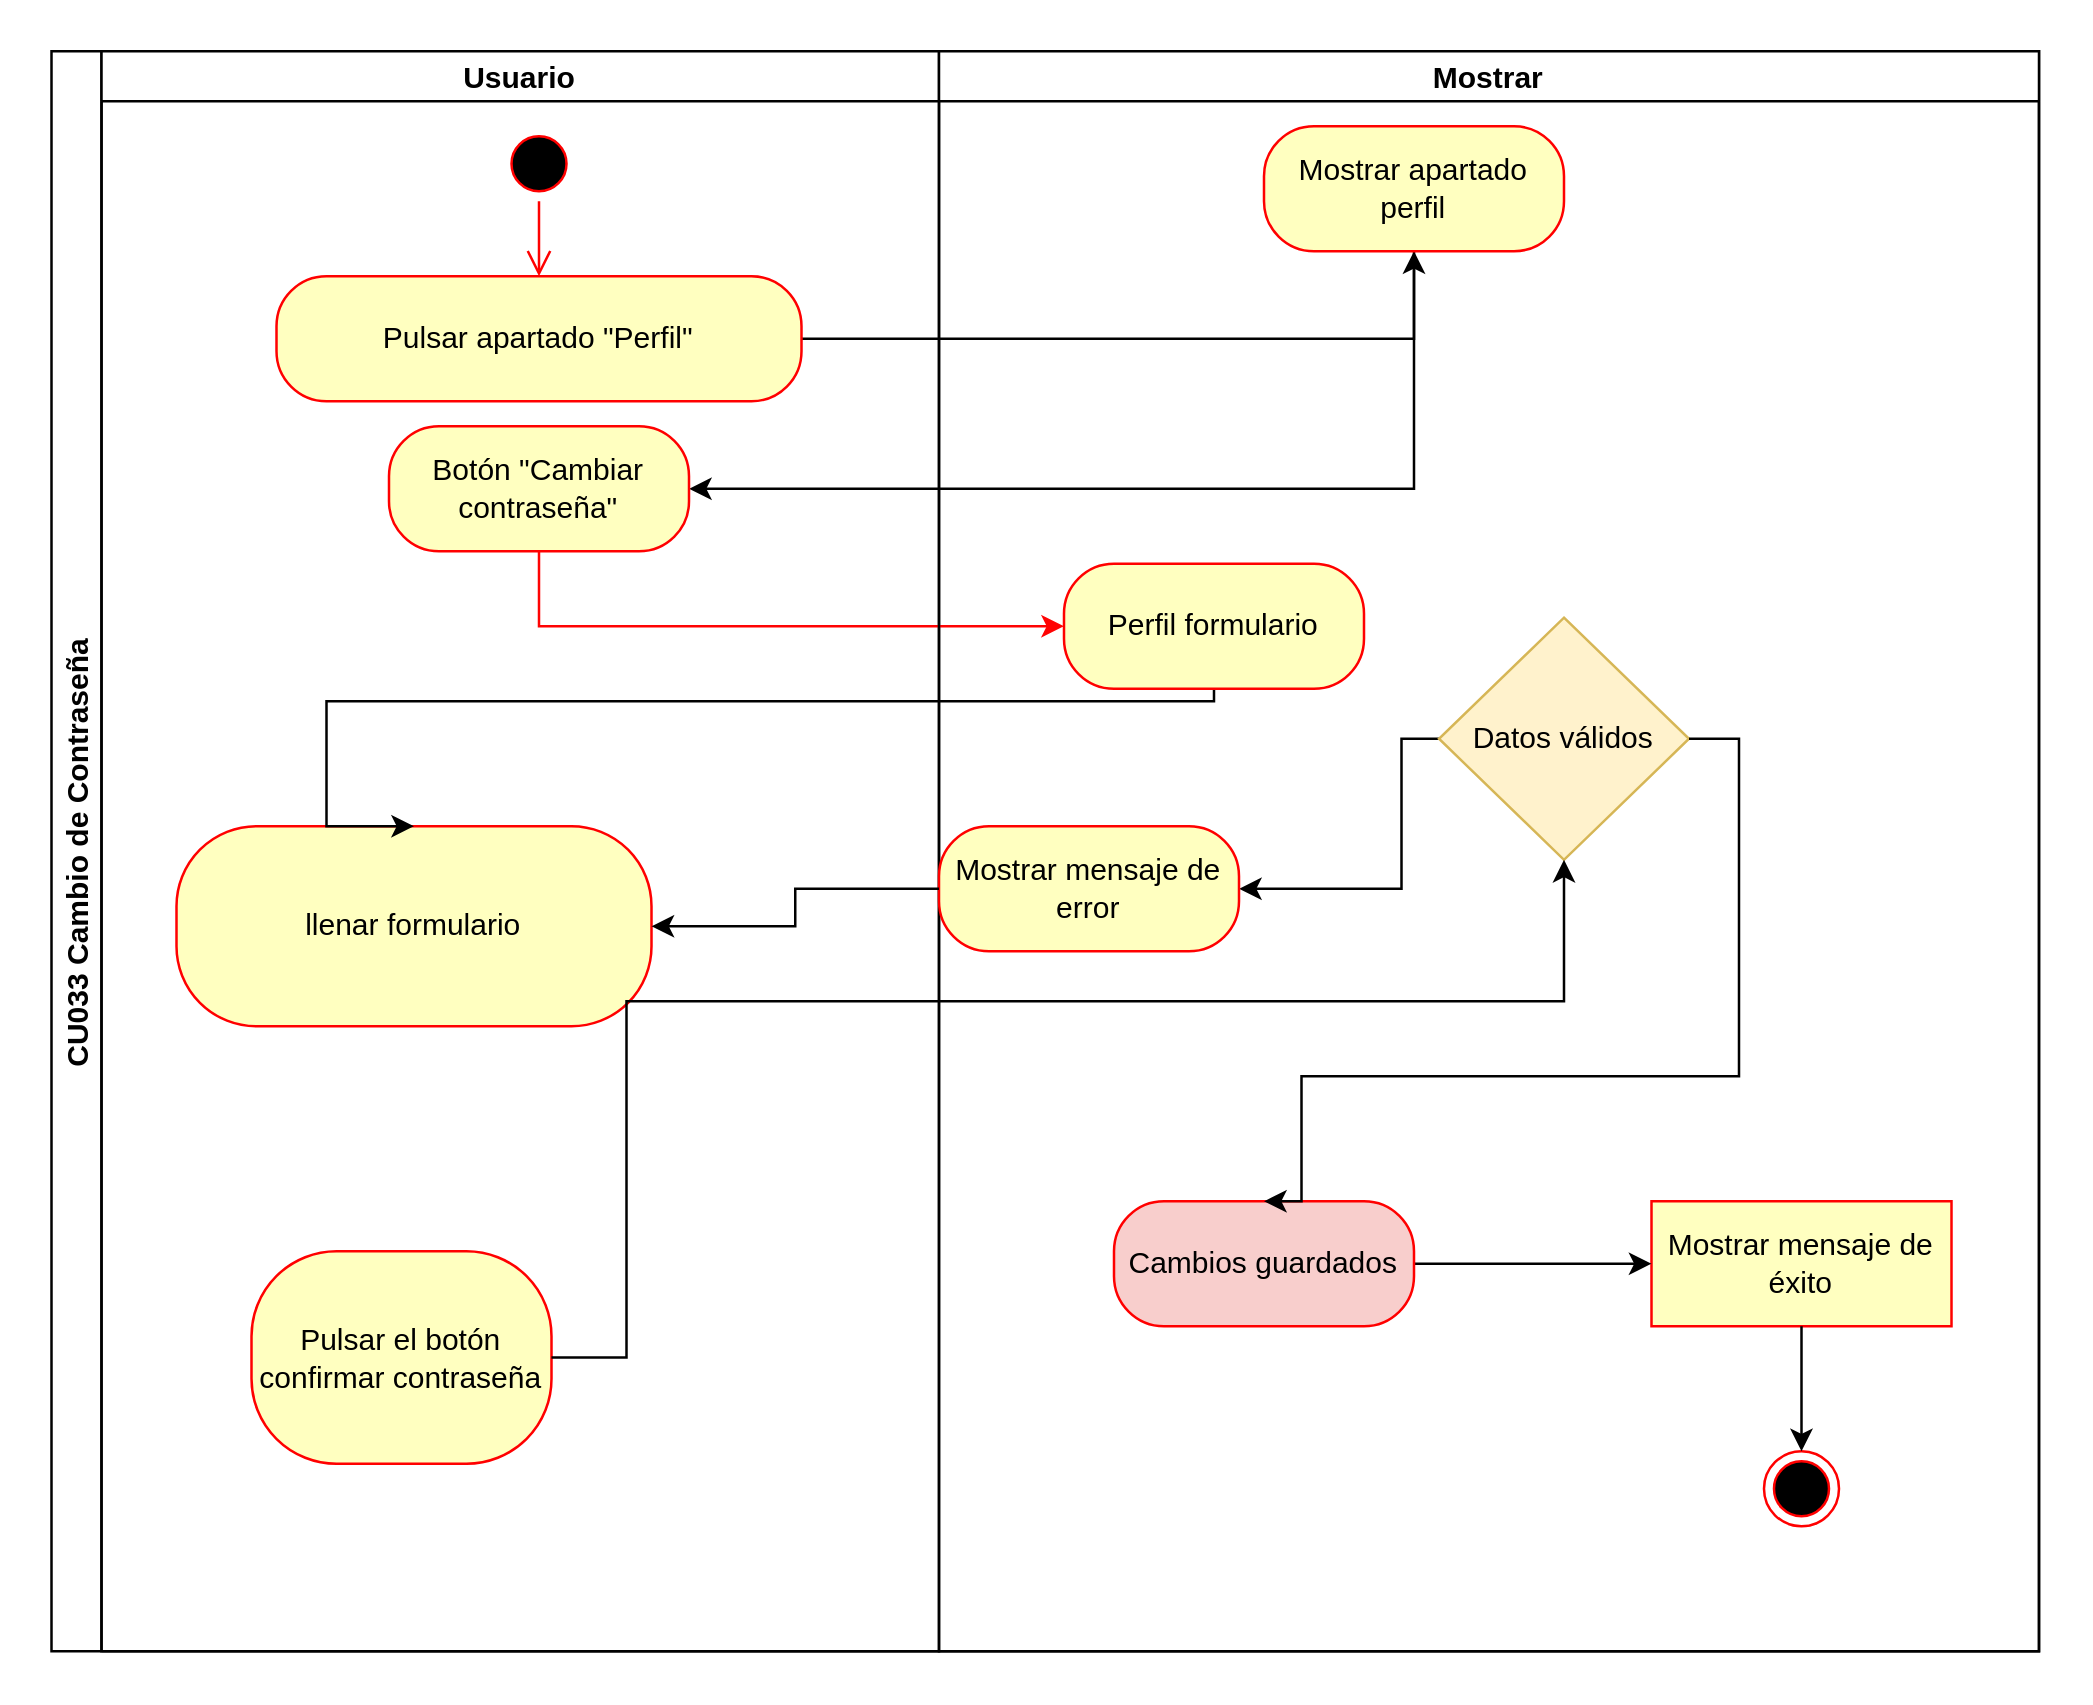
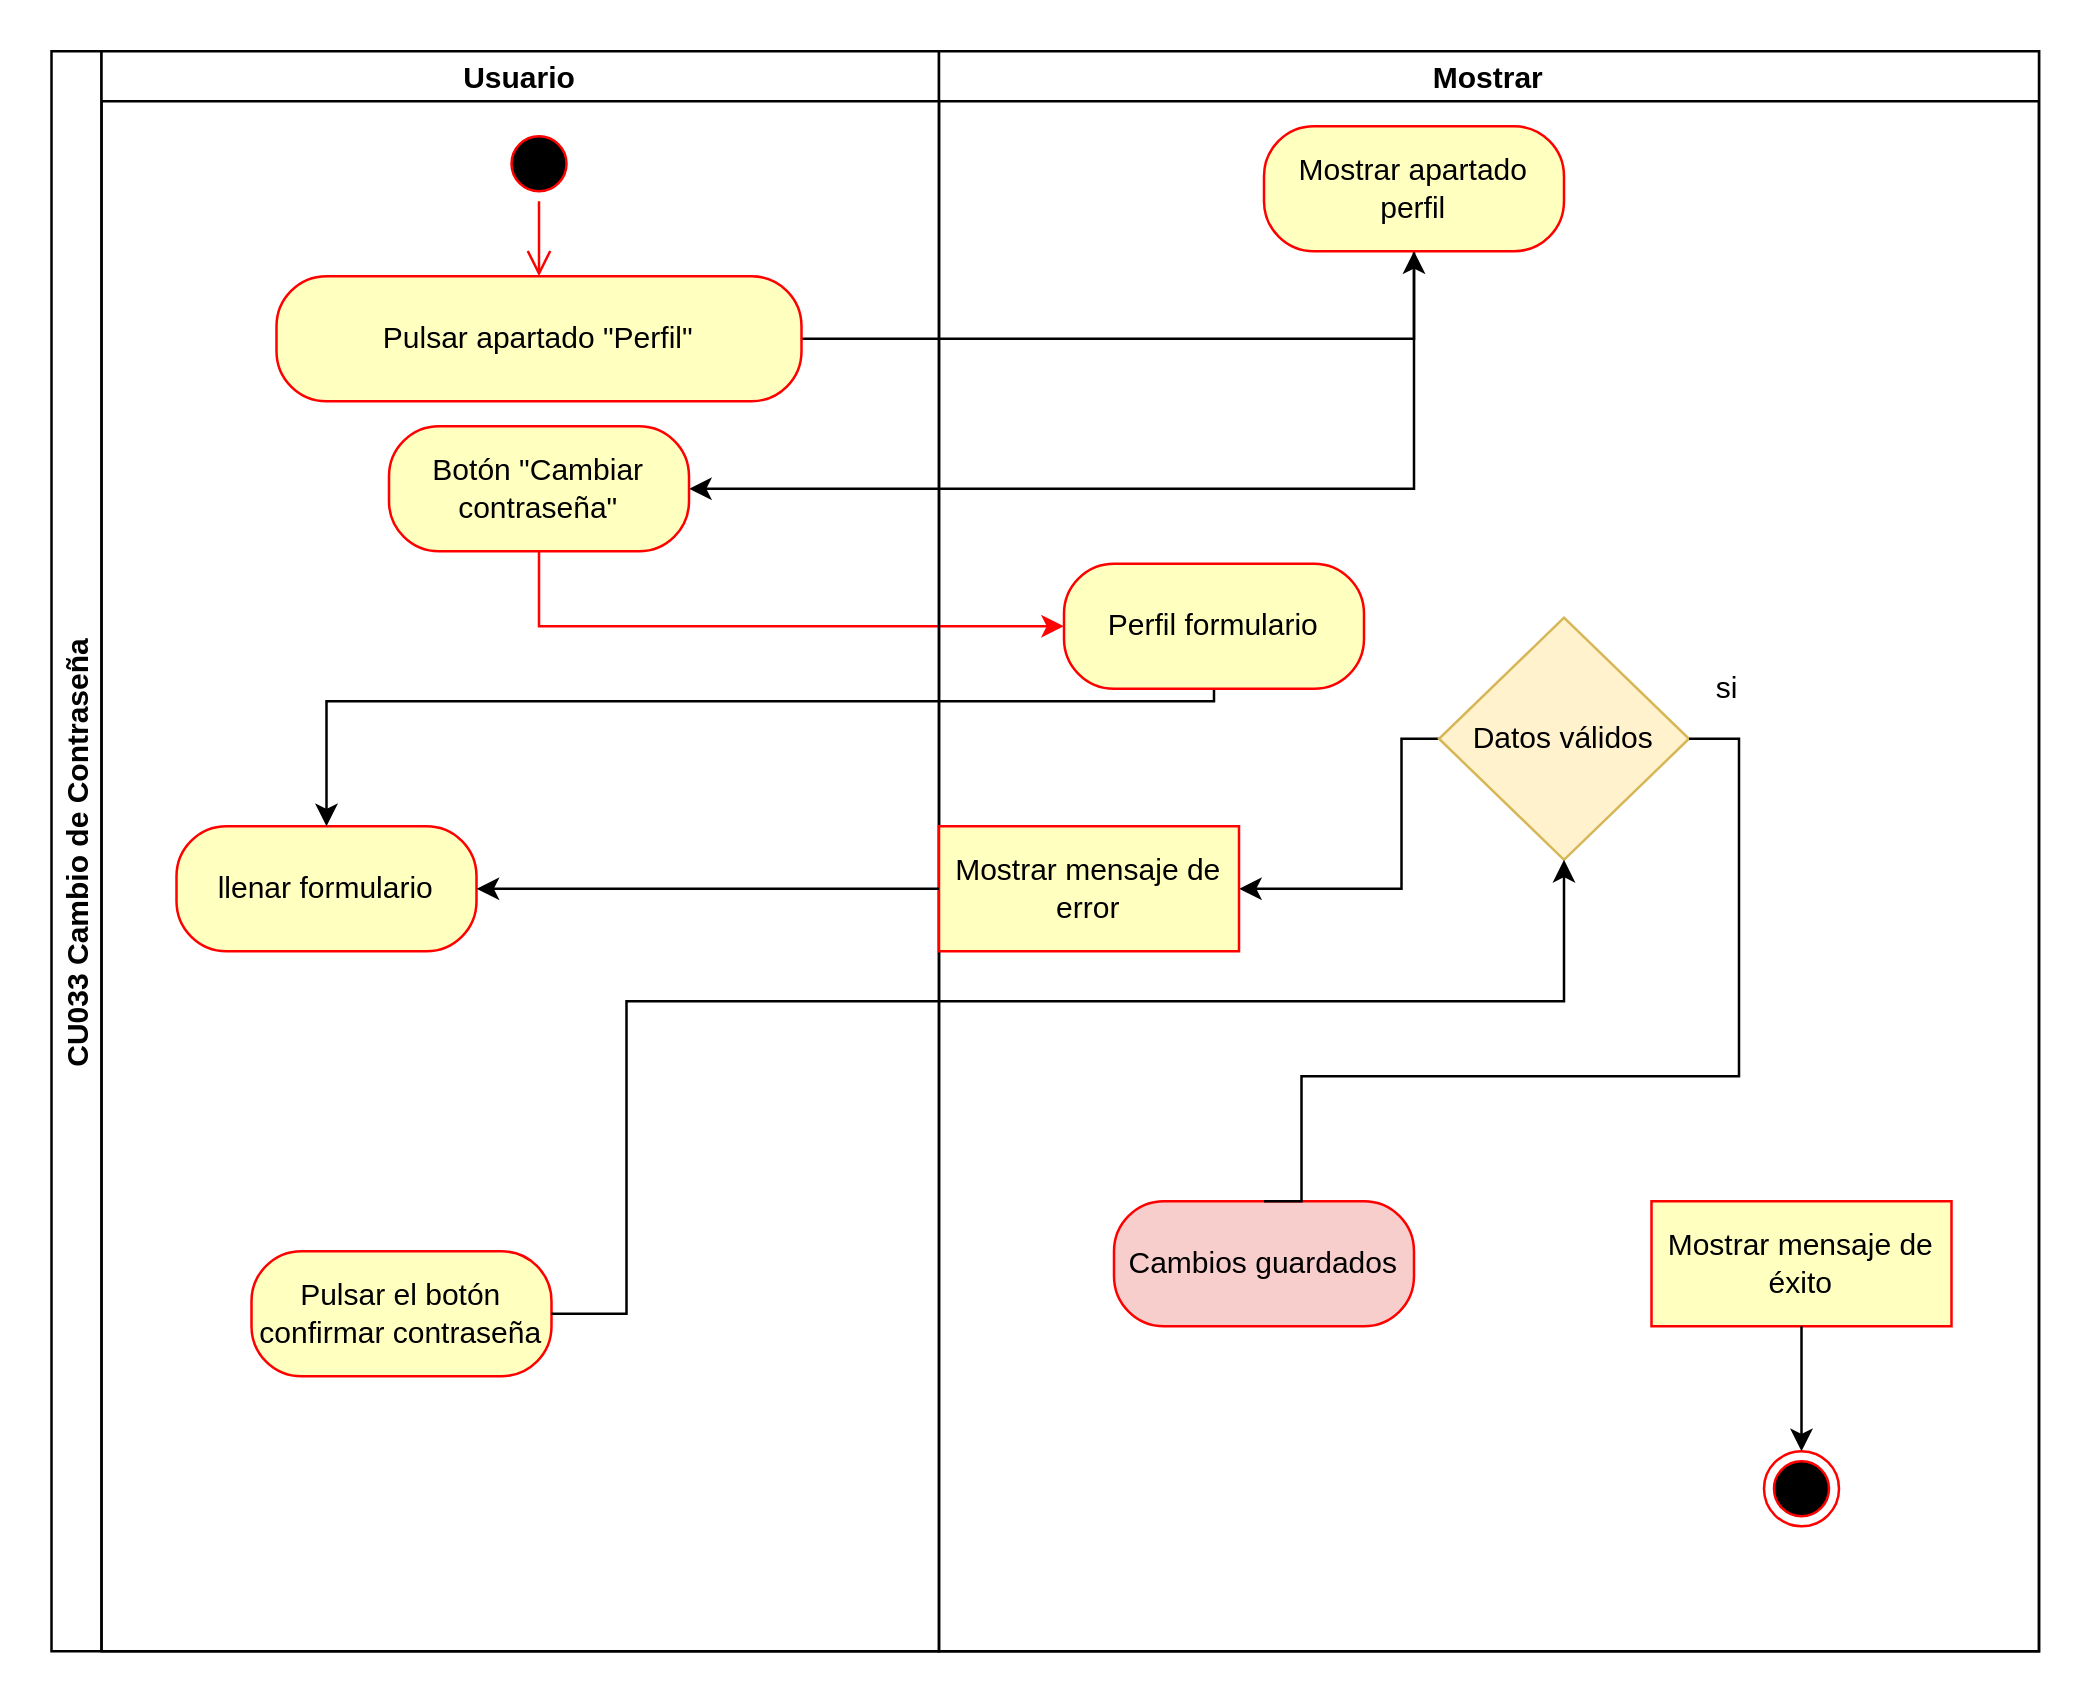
none -> (1726, 689)
(1089, 889) -> (1089, 889)
(414, 926) -> (326, 889)
(1282, 1201) -> (1274, 1201)
(1524, 1264) -> none
(401, 1358) -> (401, 1314)
